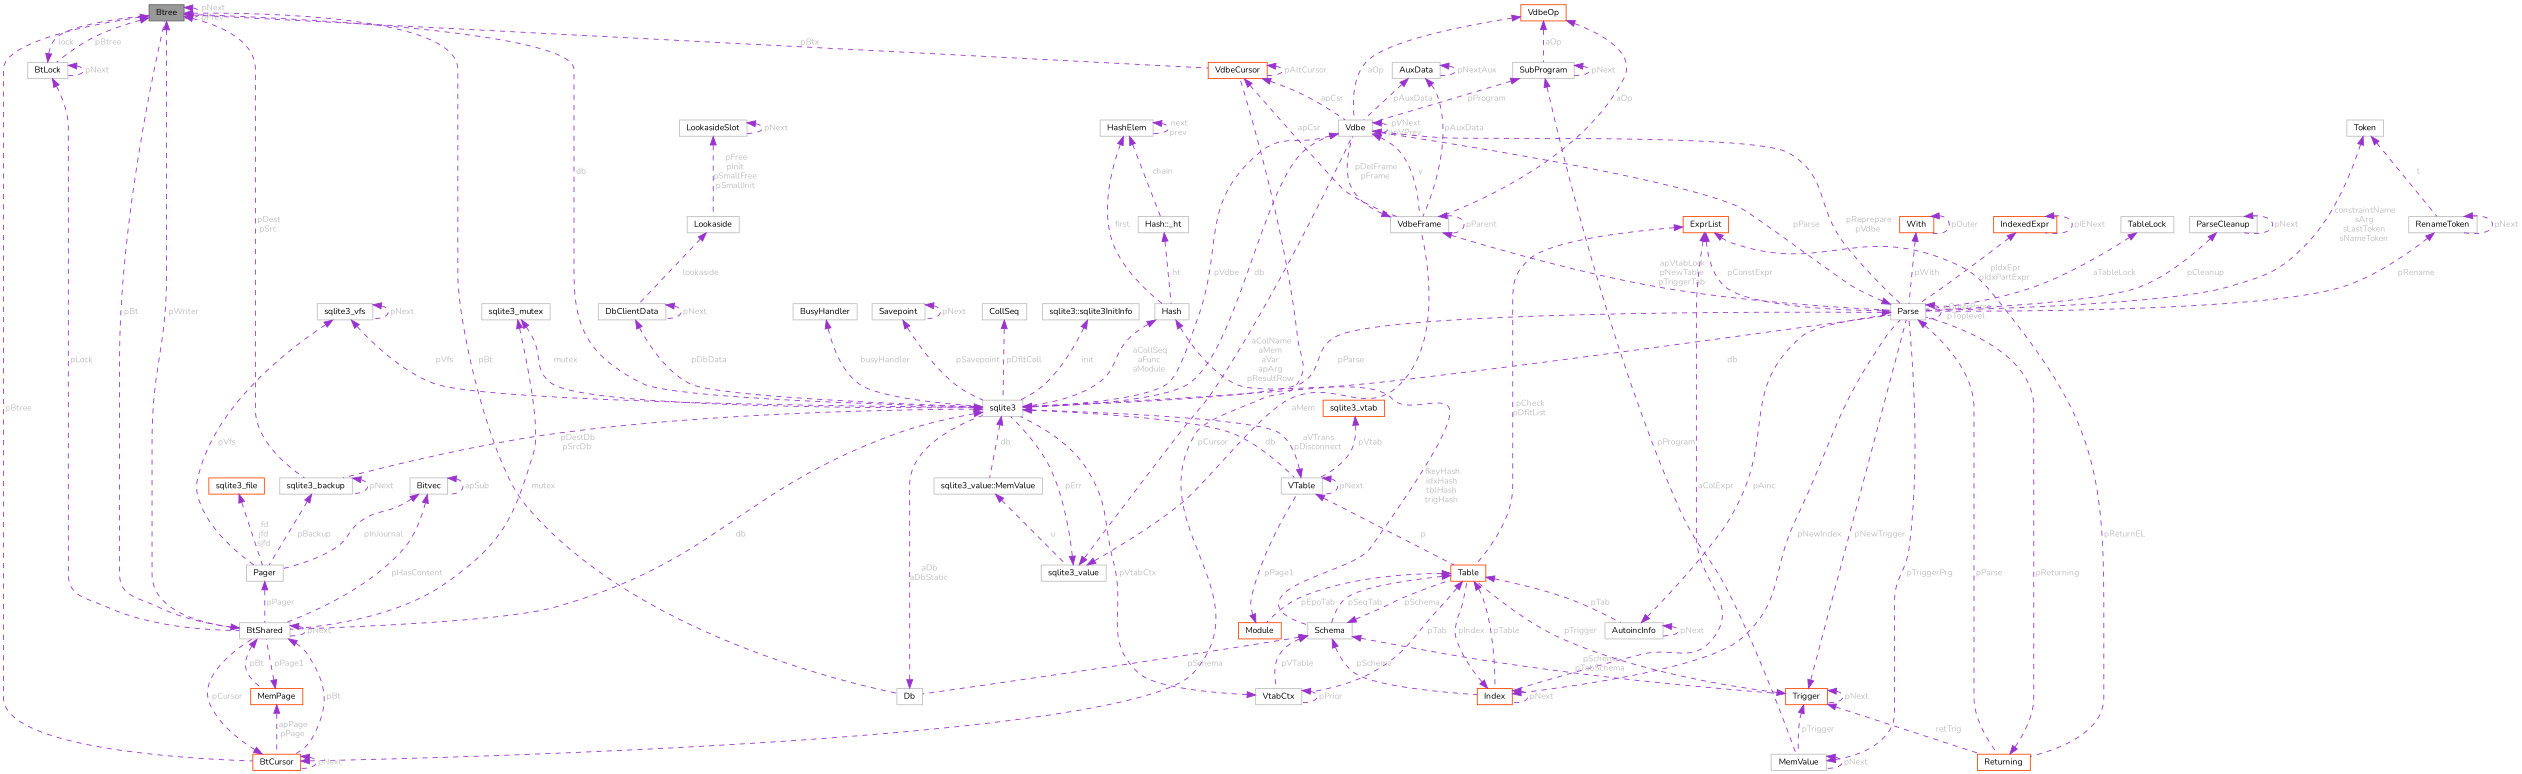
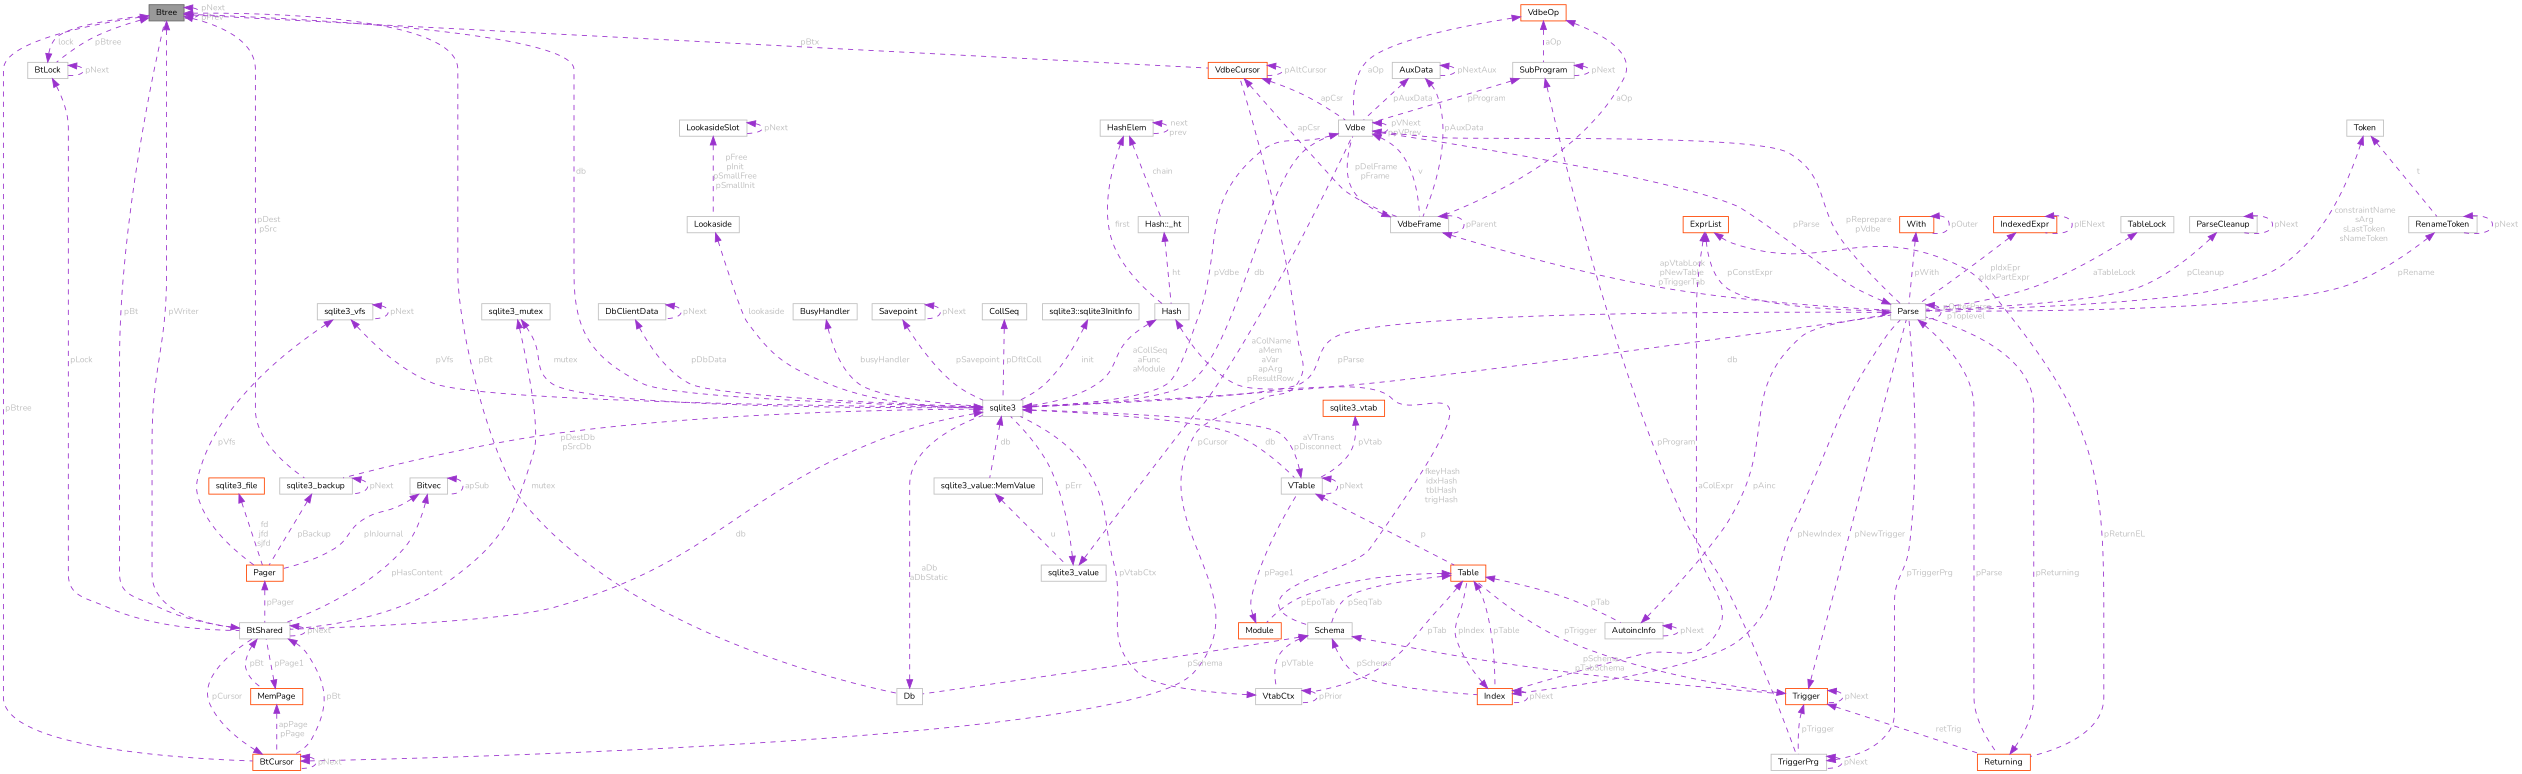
(670, 271) -> (813, 377)
(1513, 340) -> none
(1299, 396) -> none
(265, 573) -> (265, 573)
(1402, 598) -> none
(1799, 762) -> (1799, 762)
